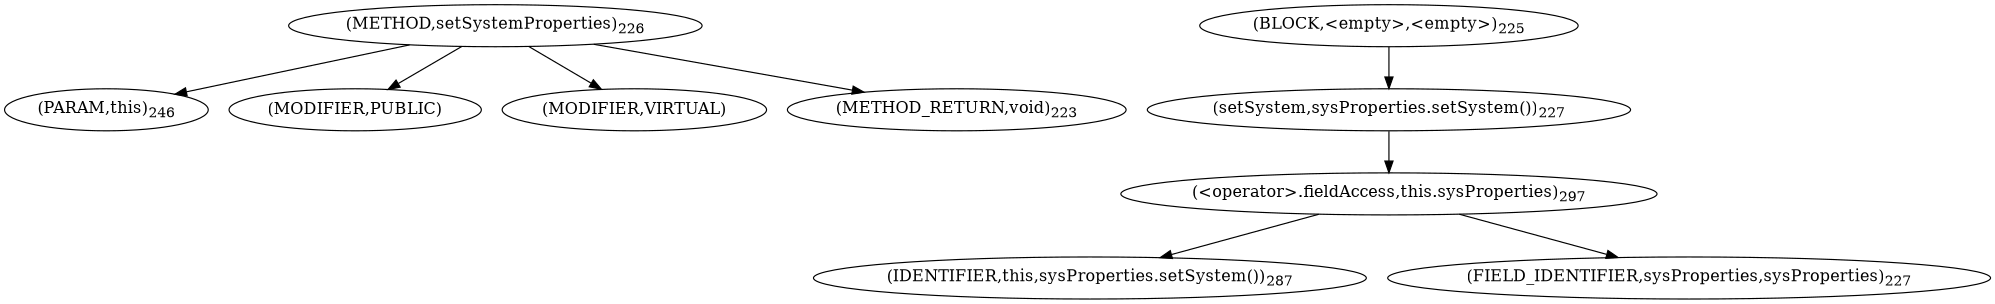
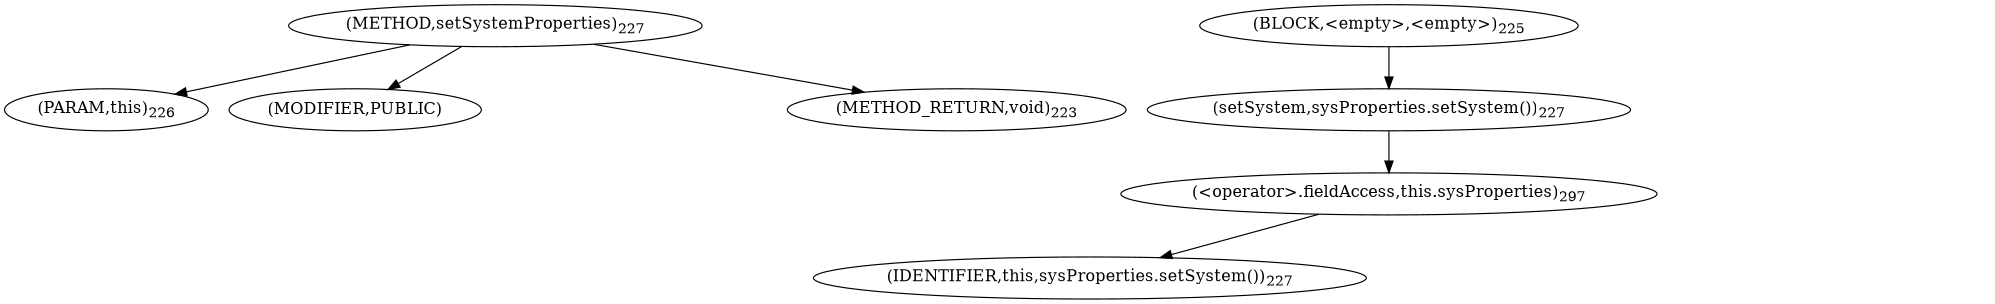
(631, 24) -> (631, 24)
(162, 108) -> (162, 108)
(634, 110) -> none
(1280, 276) -> (1280, 276)
(1689, 278) -> none
